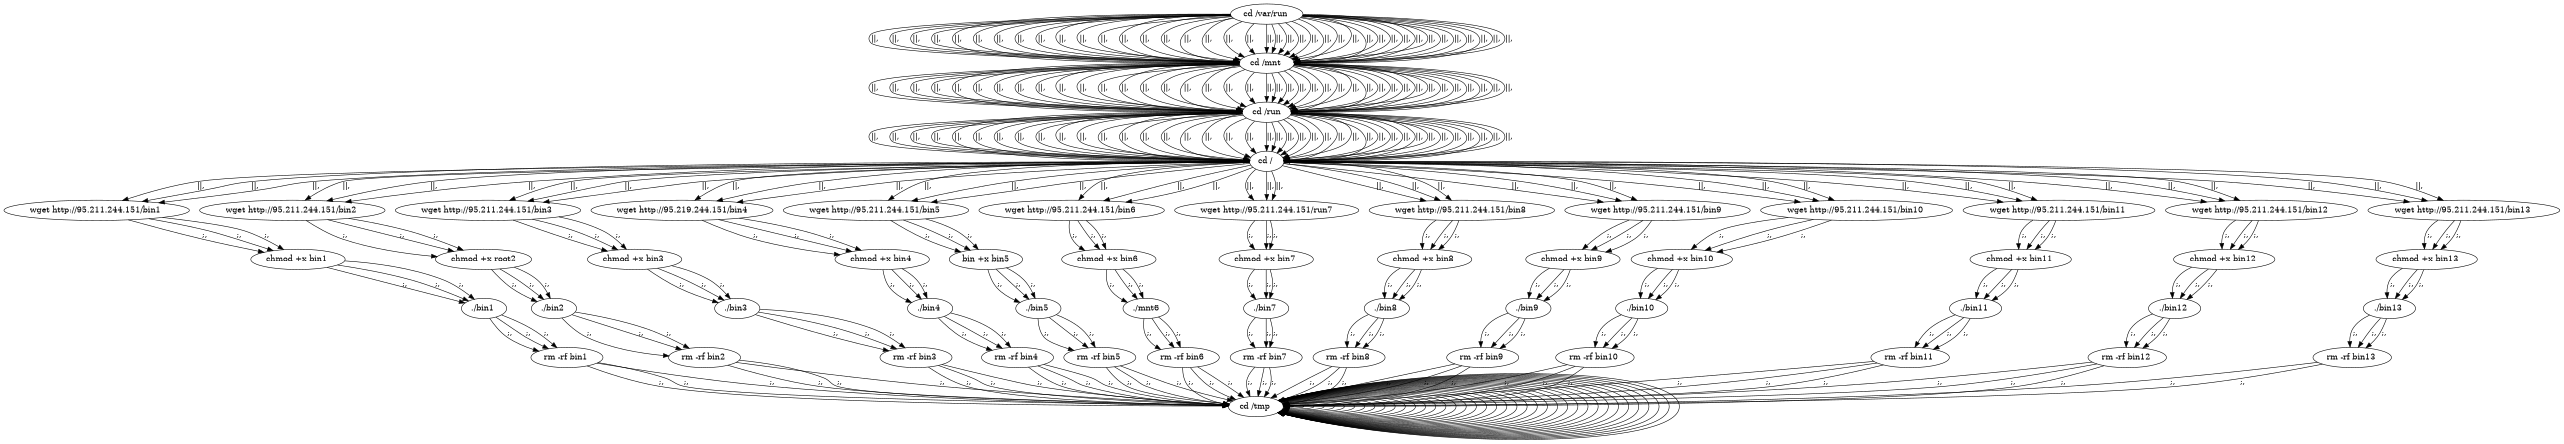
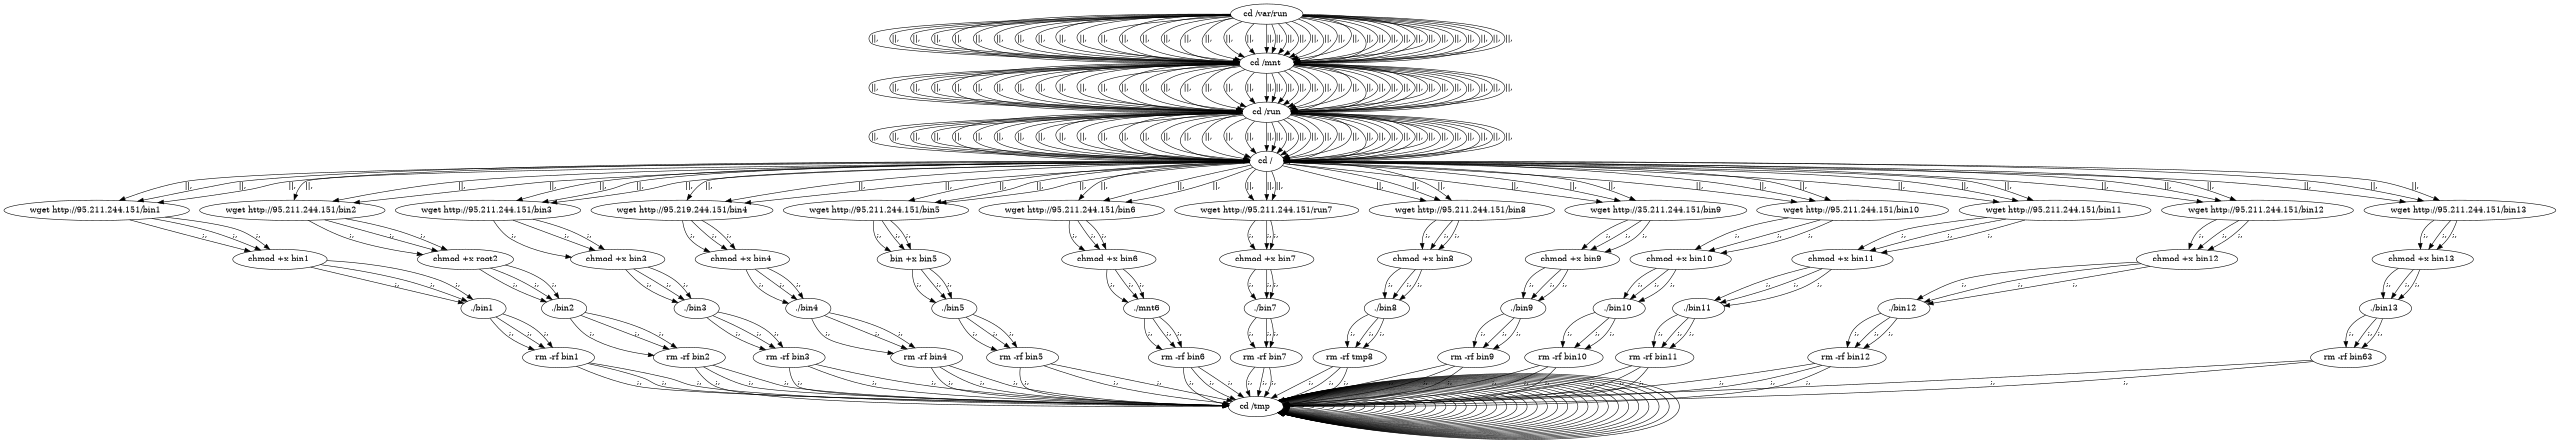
(1657, 210) -> (1656, 210)
(1349, 358) -> (1350, 358)
(2352, 358) -> (2348, 358)
